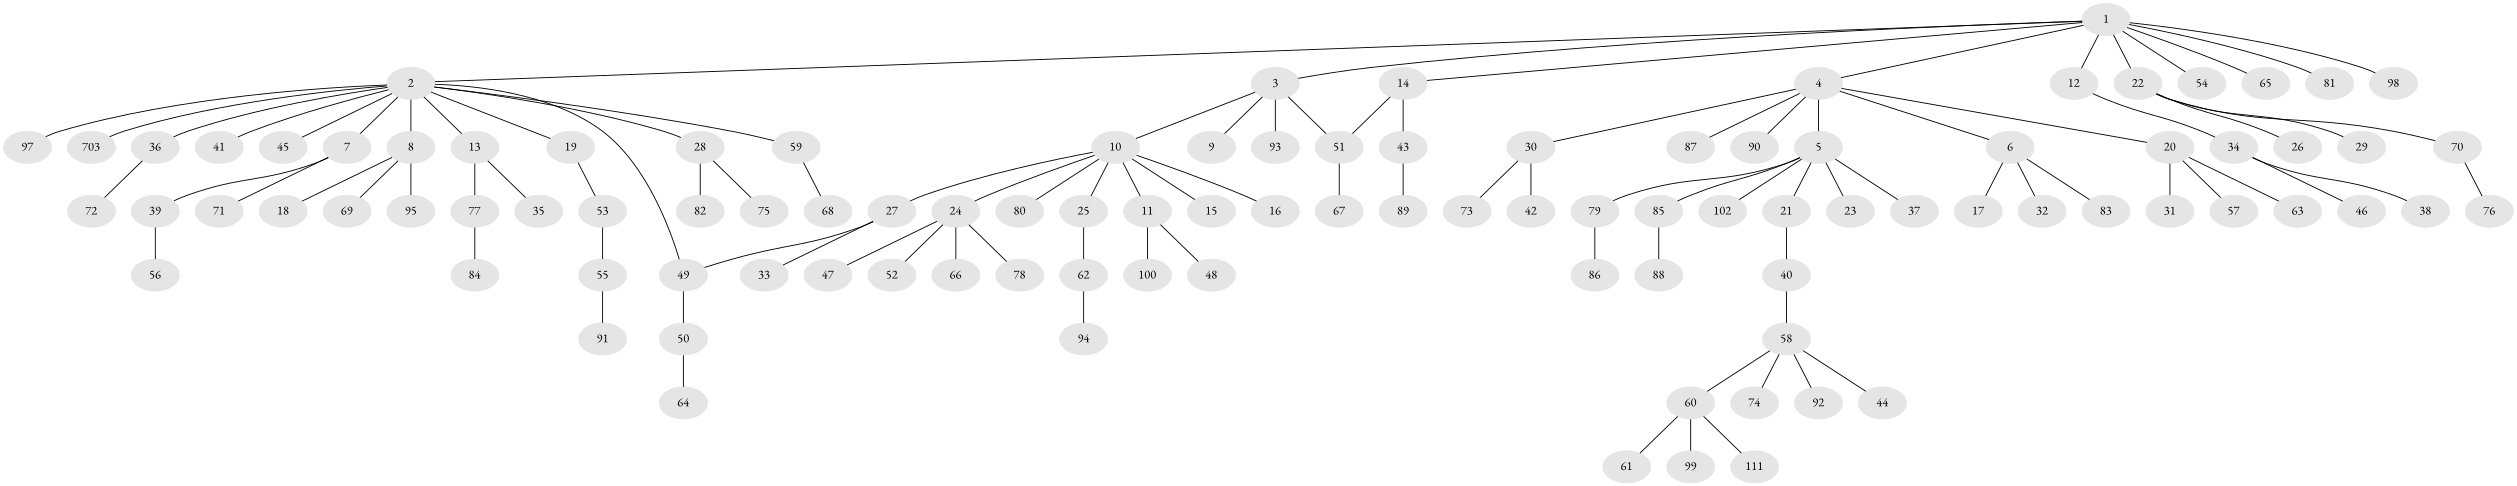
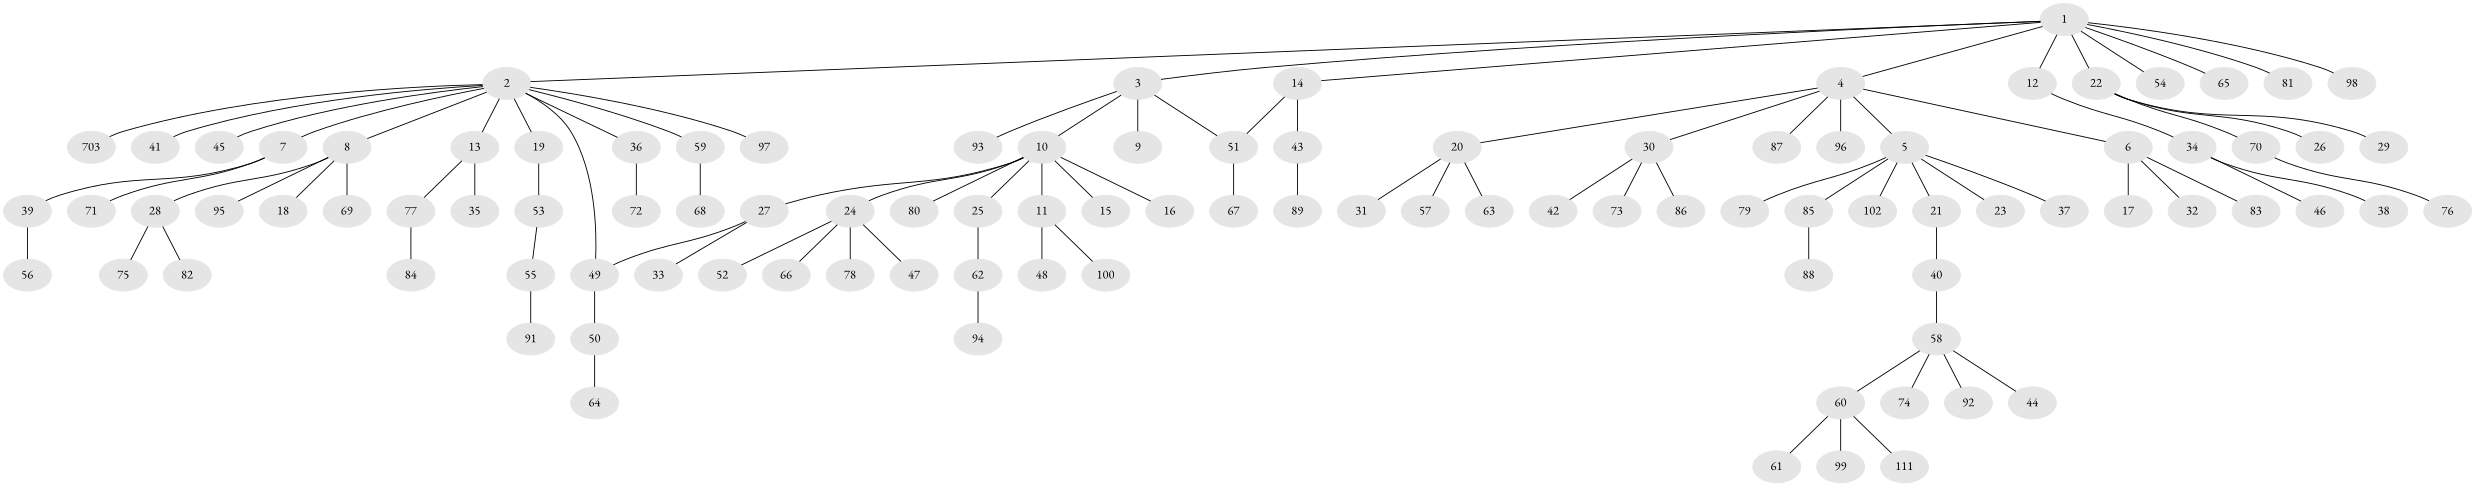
(596, 114) -> (251, 179)
(1755, 147) -> (1841, 147)
(1595, 243) -> (1665, 179)
